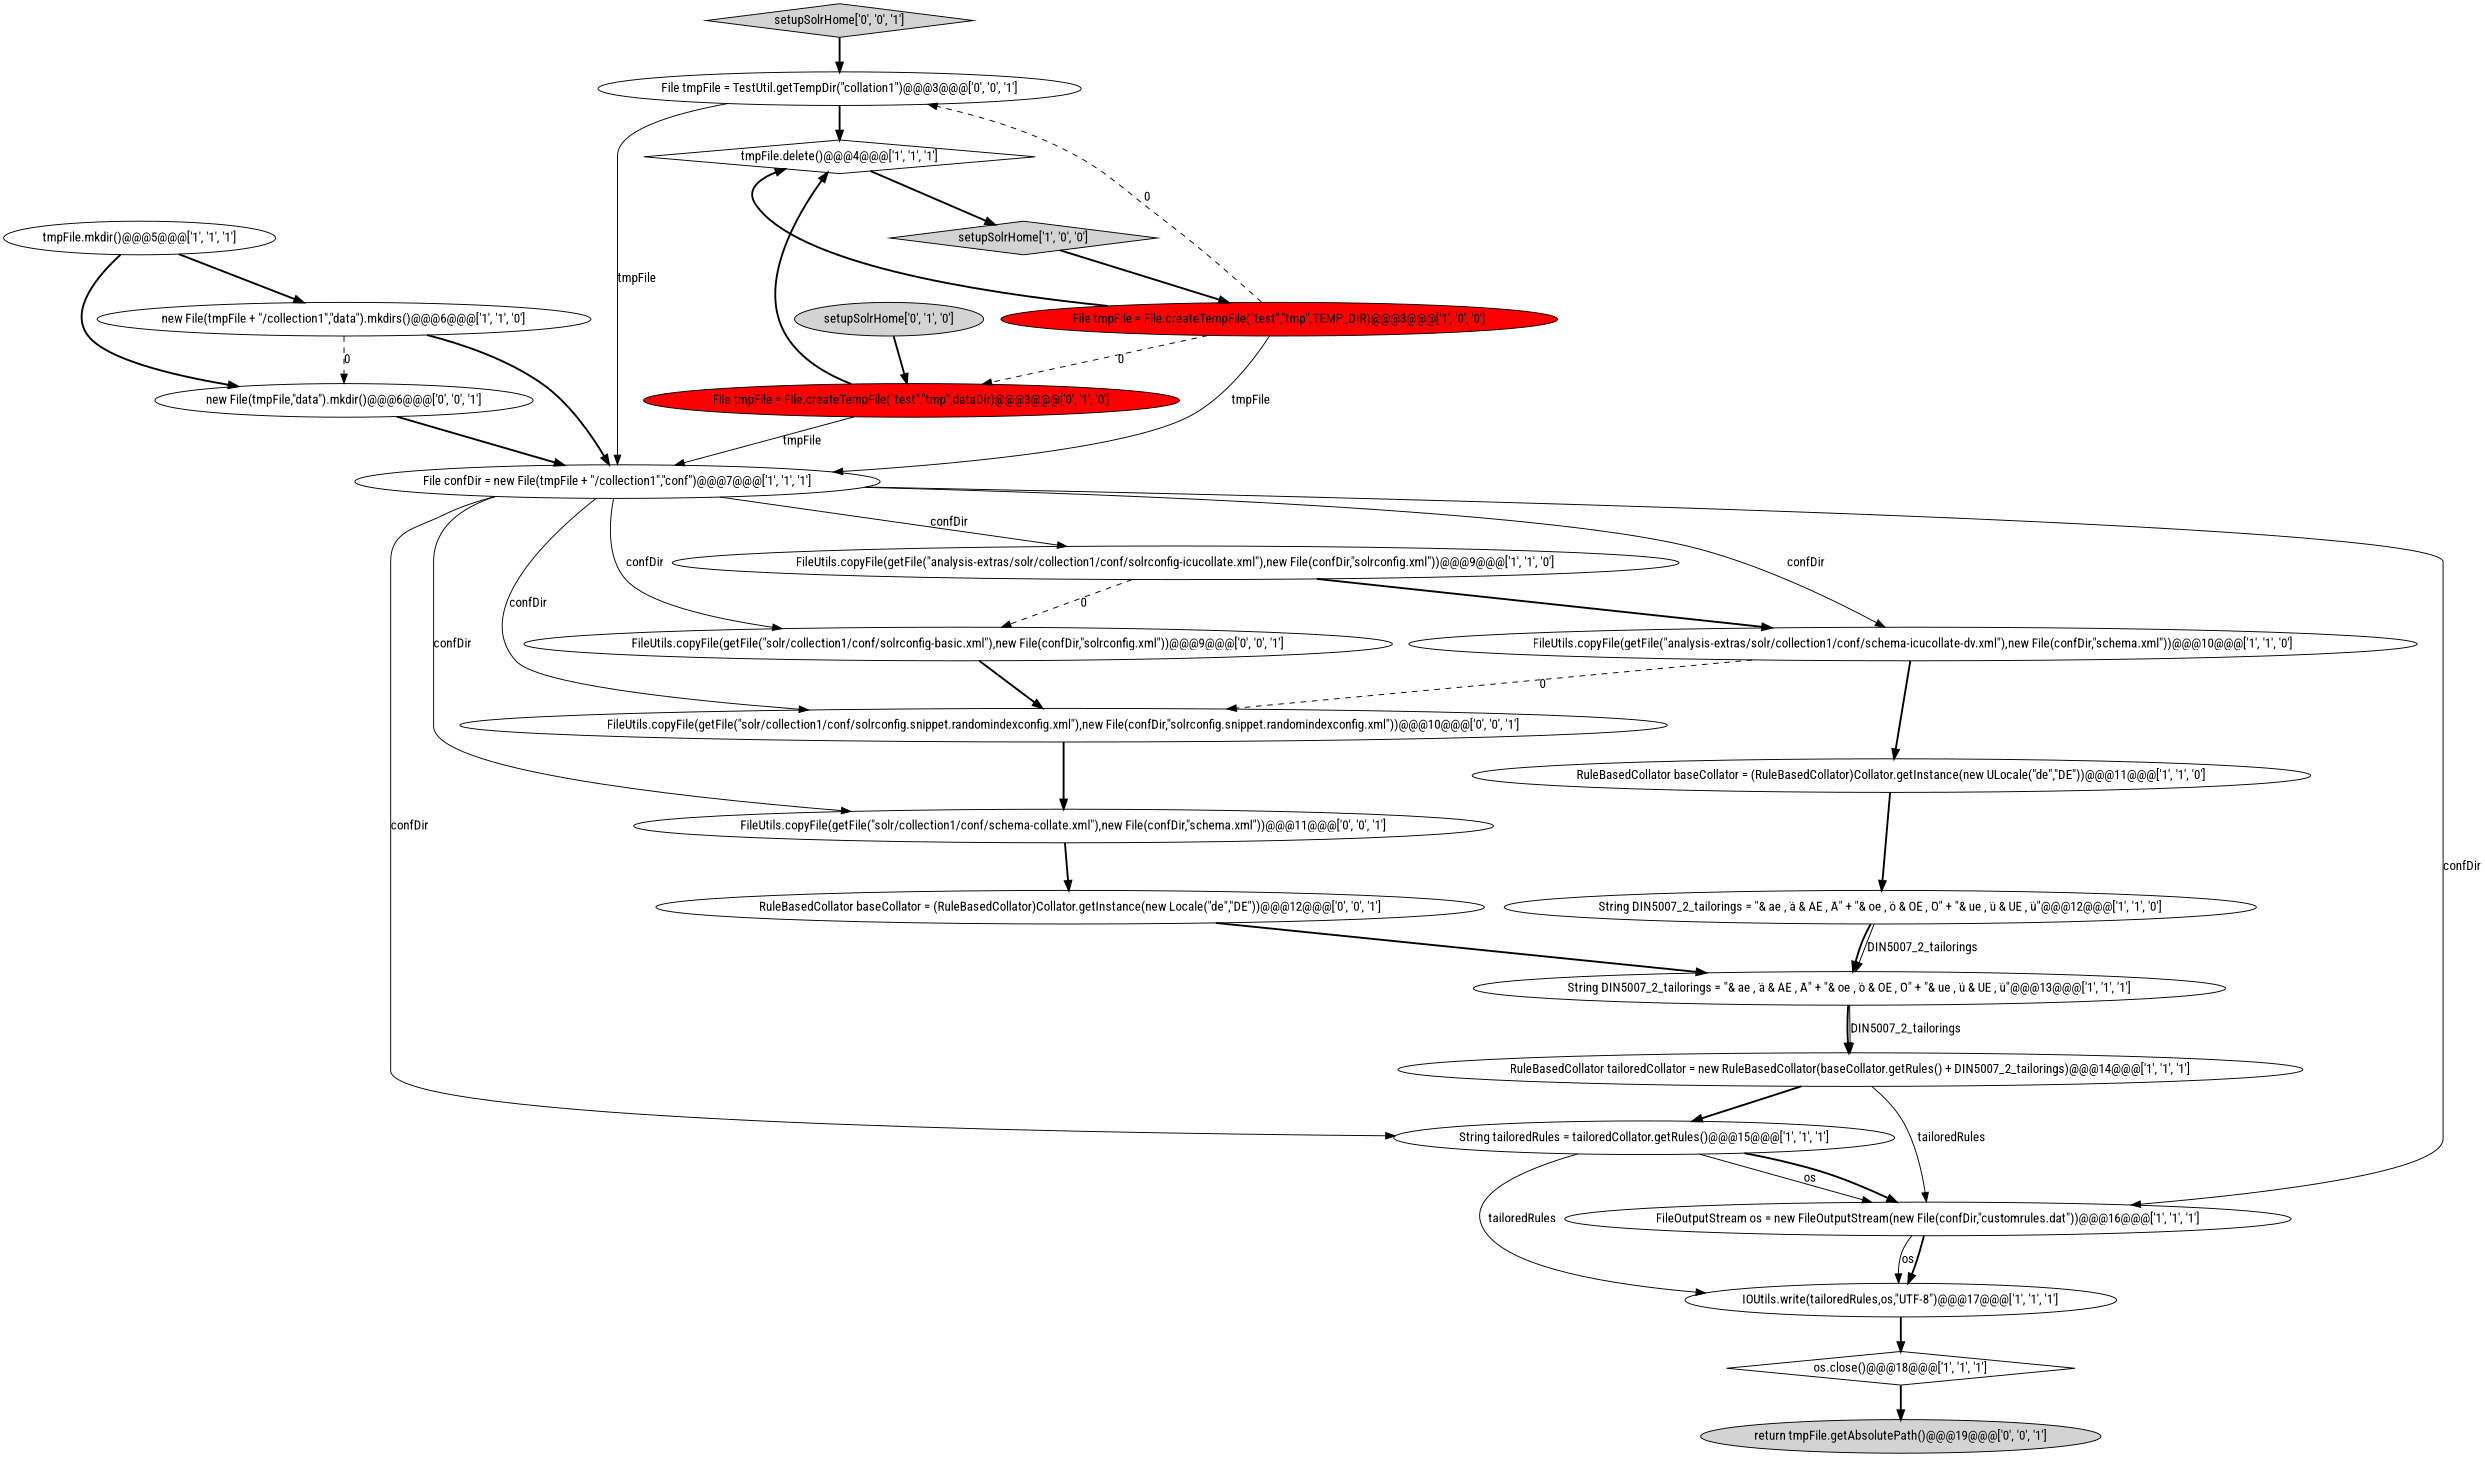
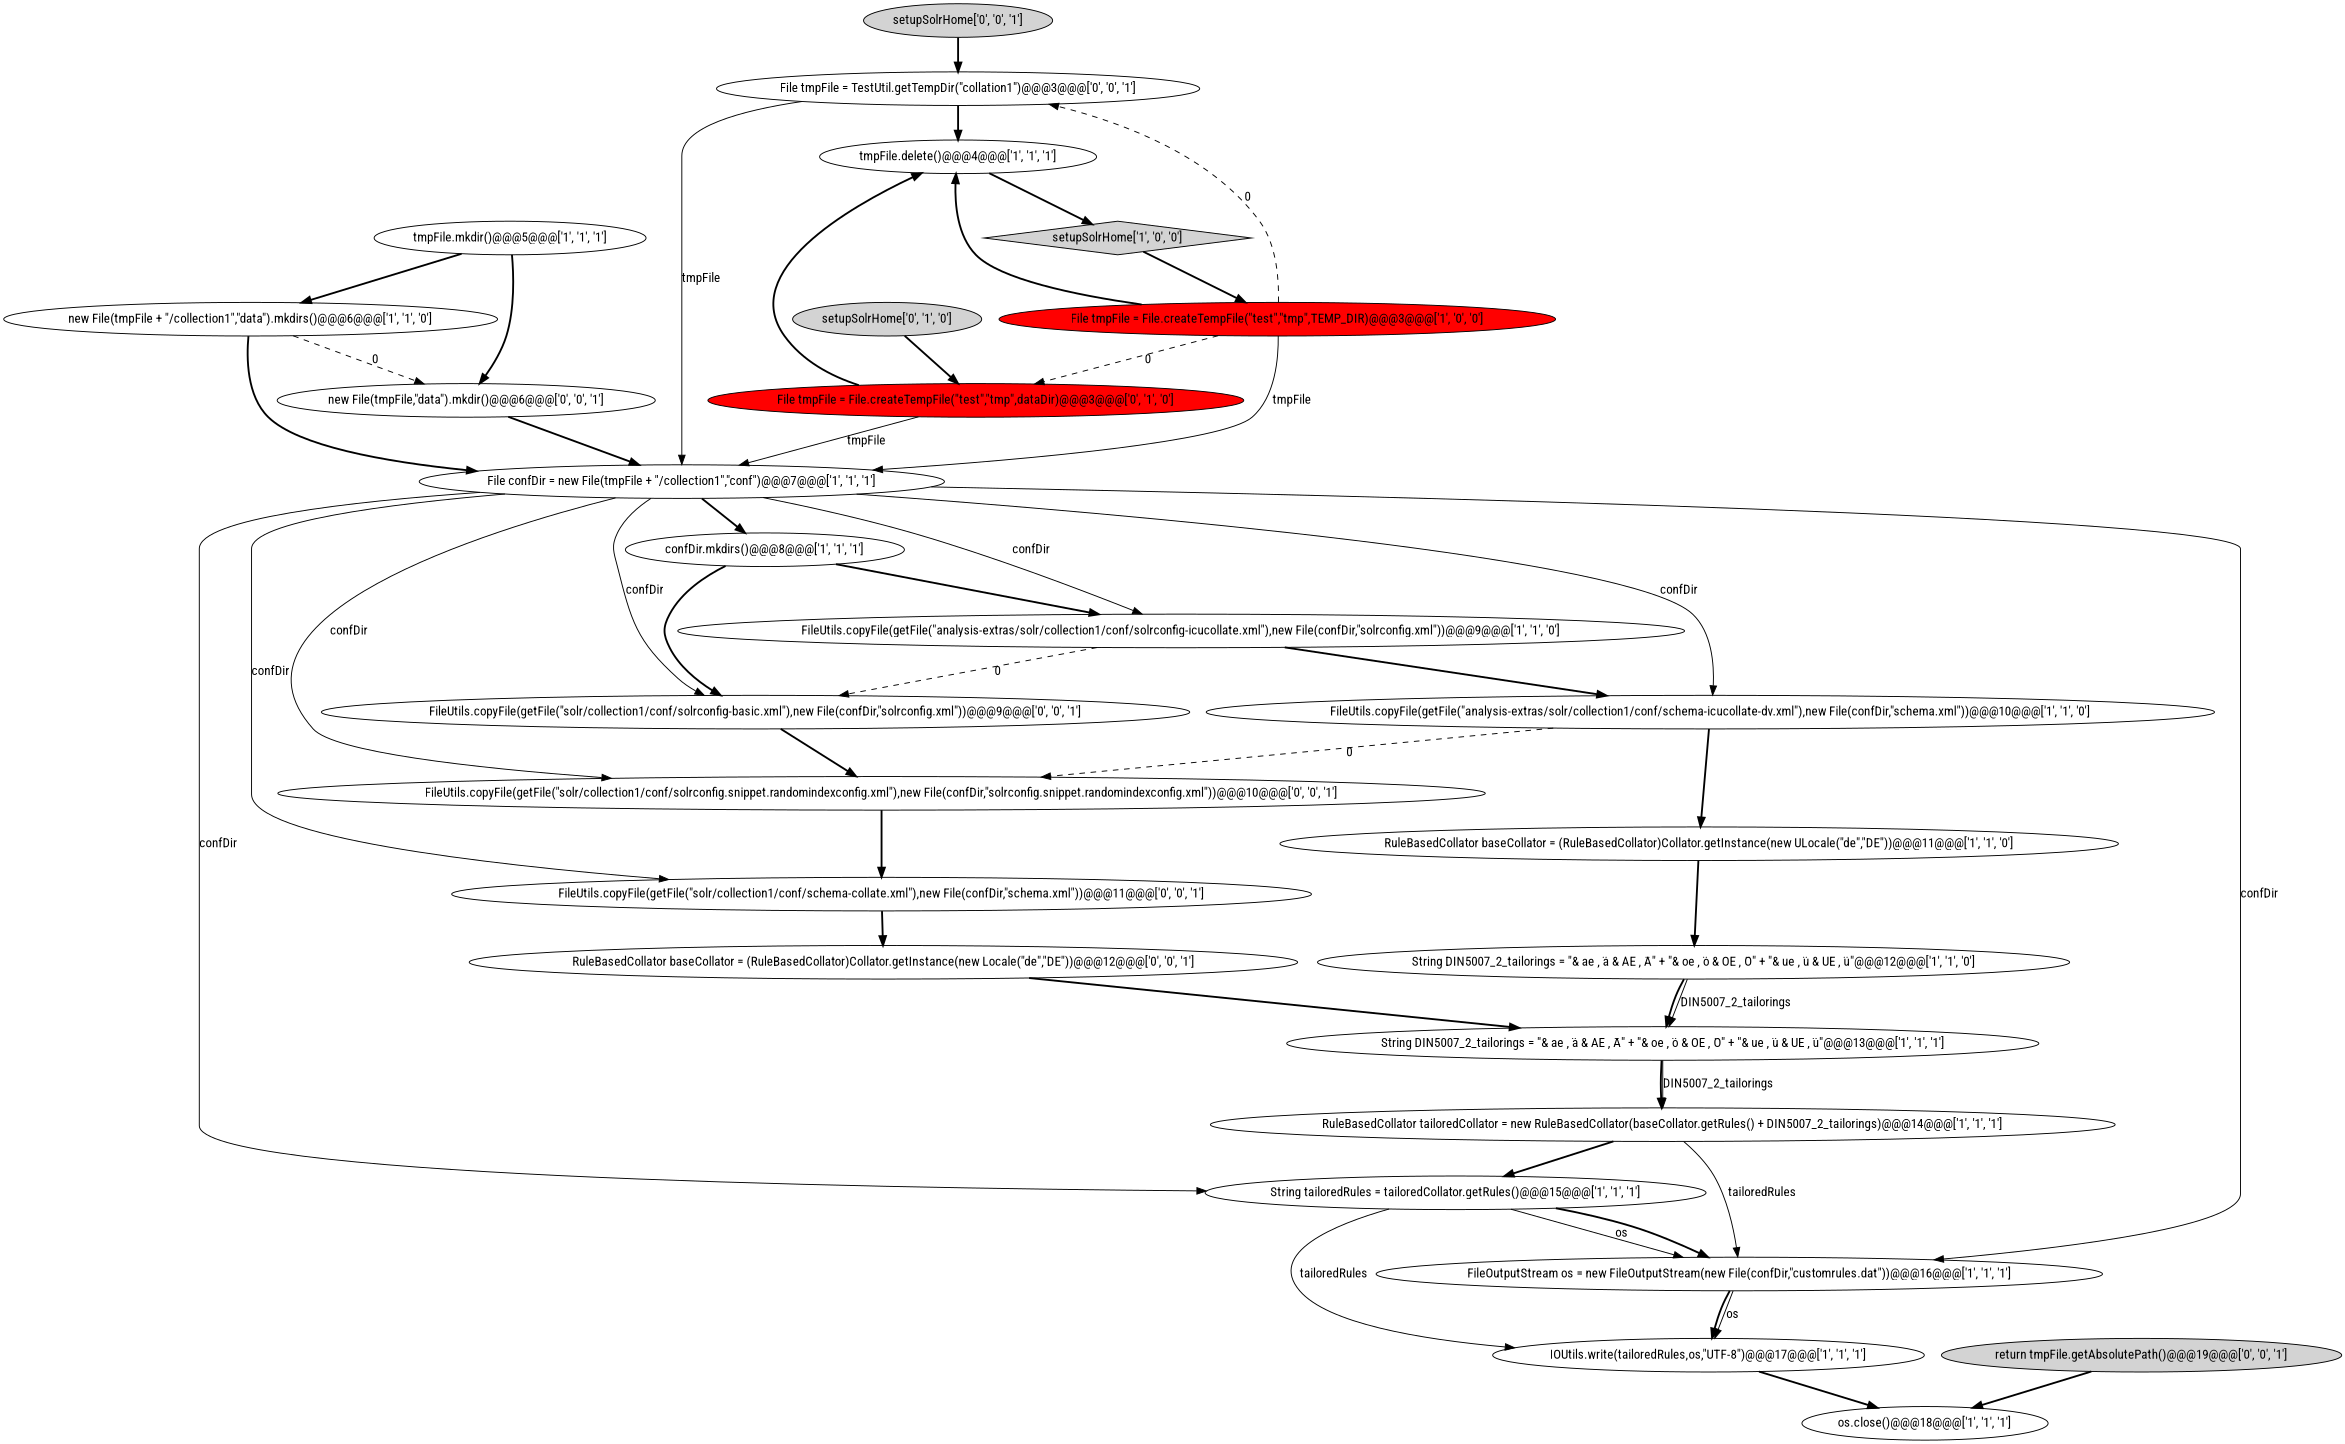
(840, 21) -> (958, 21)
(840, 157) -> (958, 157)
none -> (765, 550)
(1901, 1368) -> (1925, 1423)
(1901, 1398) -> (2037, 1388)
